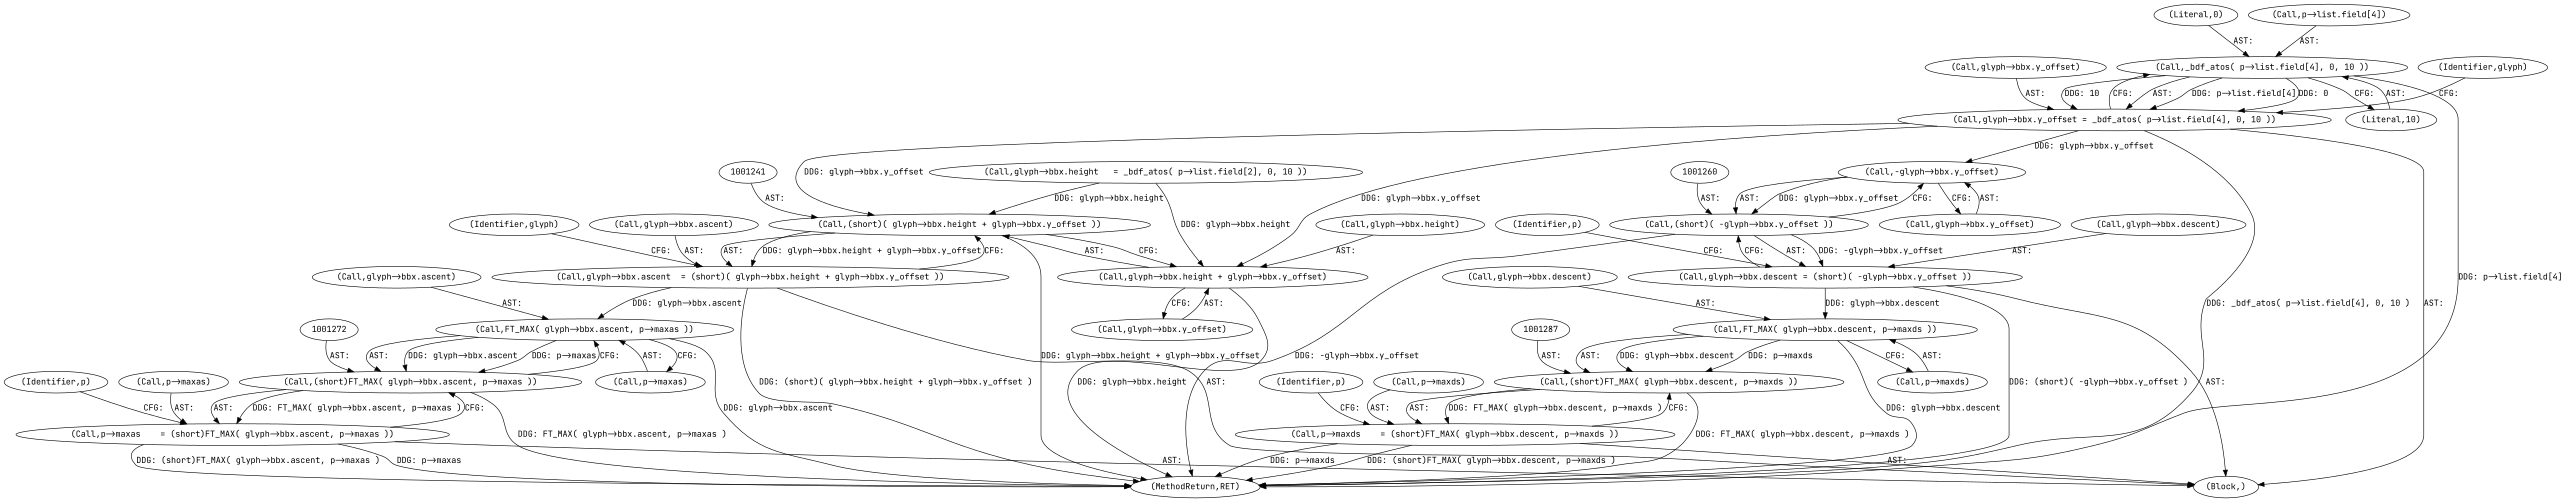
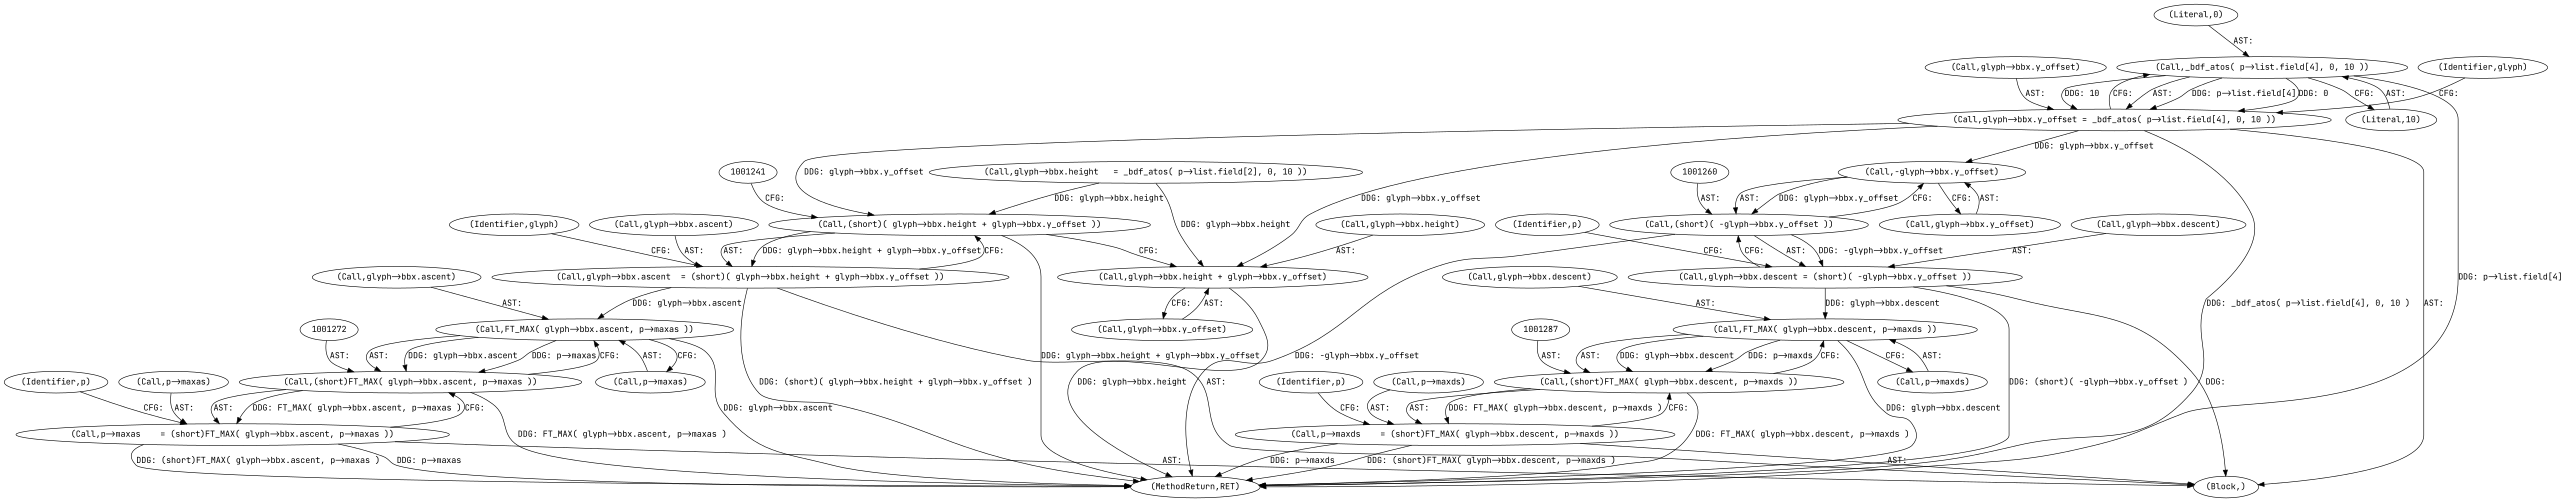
(2329, 15) -> none
(778, 199) -> (778, 199)
(1079, 254) -> none
none -> (1802, 366)
(2218, 382) -> (2218, 382)
